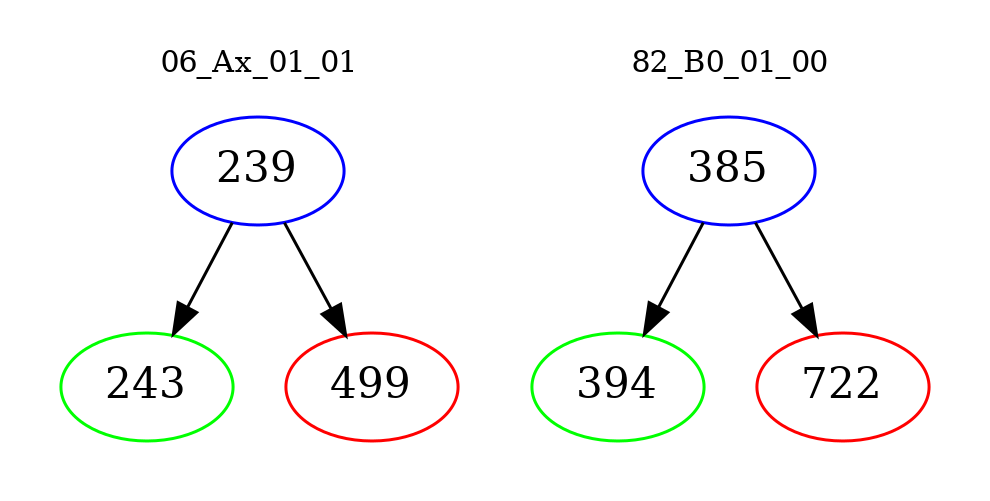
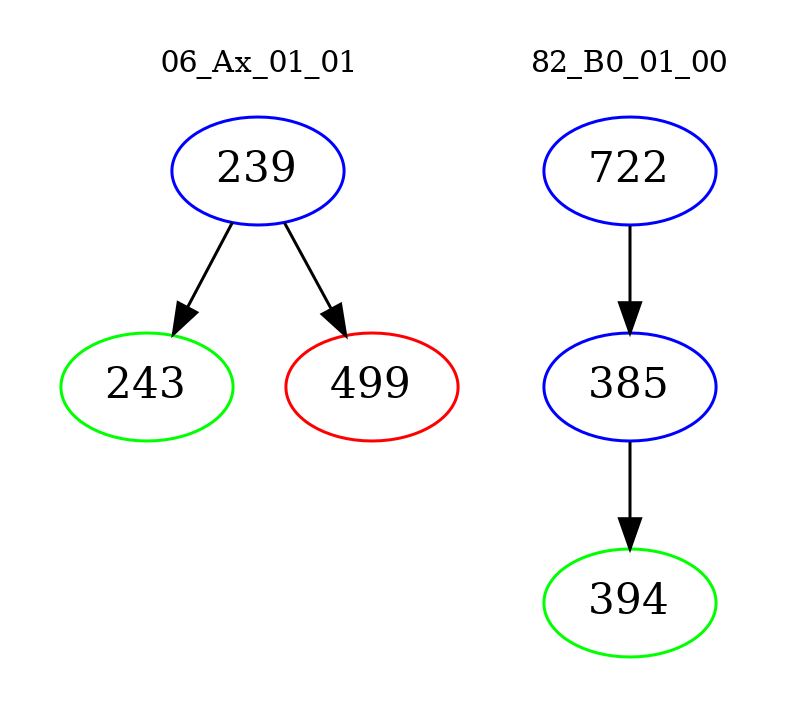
(779, 266) -> (630, 264)
(843, 387) -> (630, 171)
